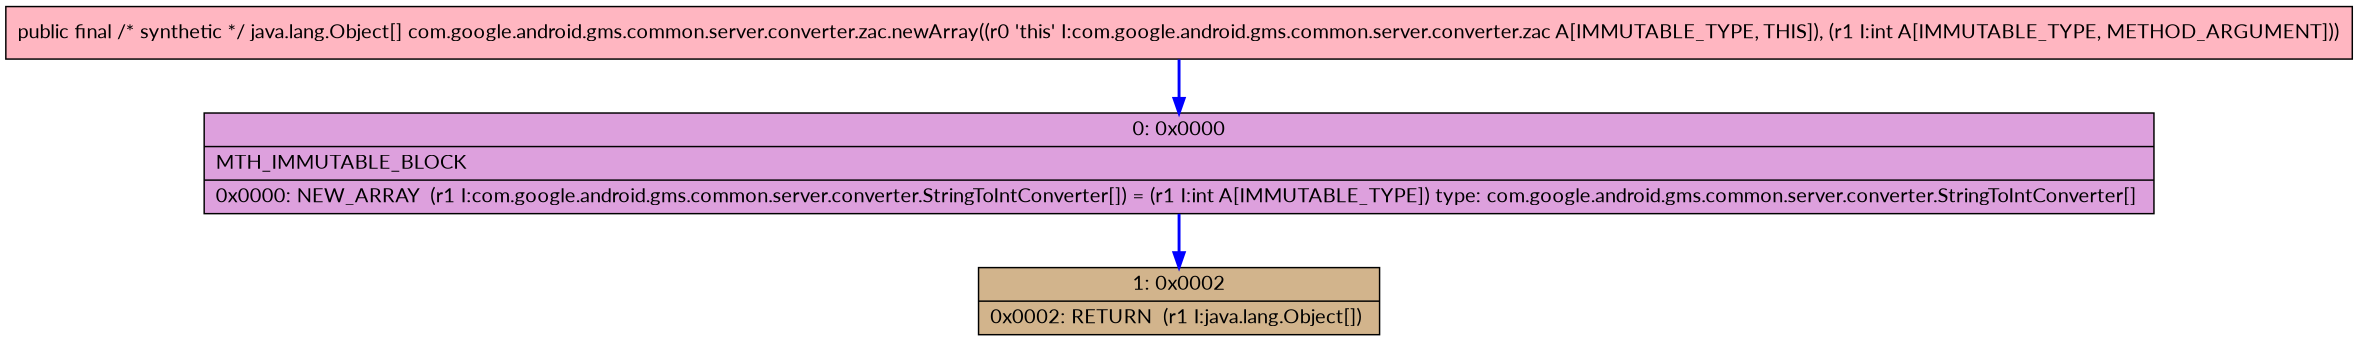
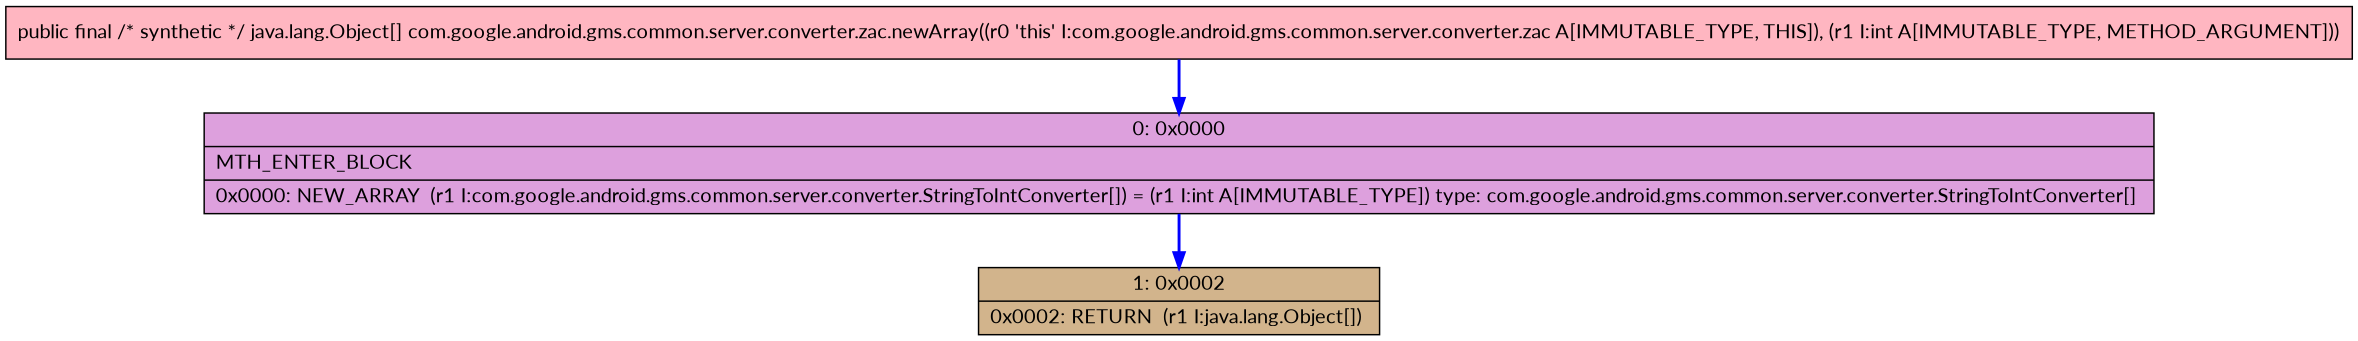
(341, 163) -> (314, 163)
